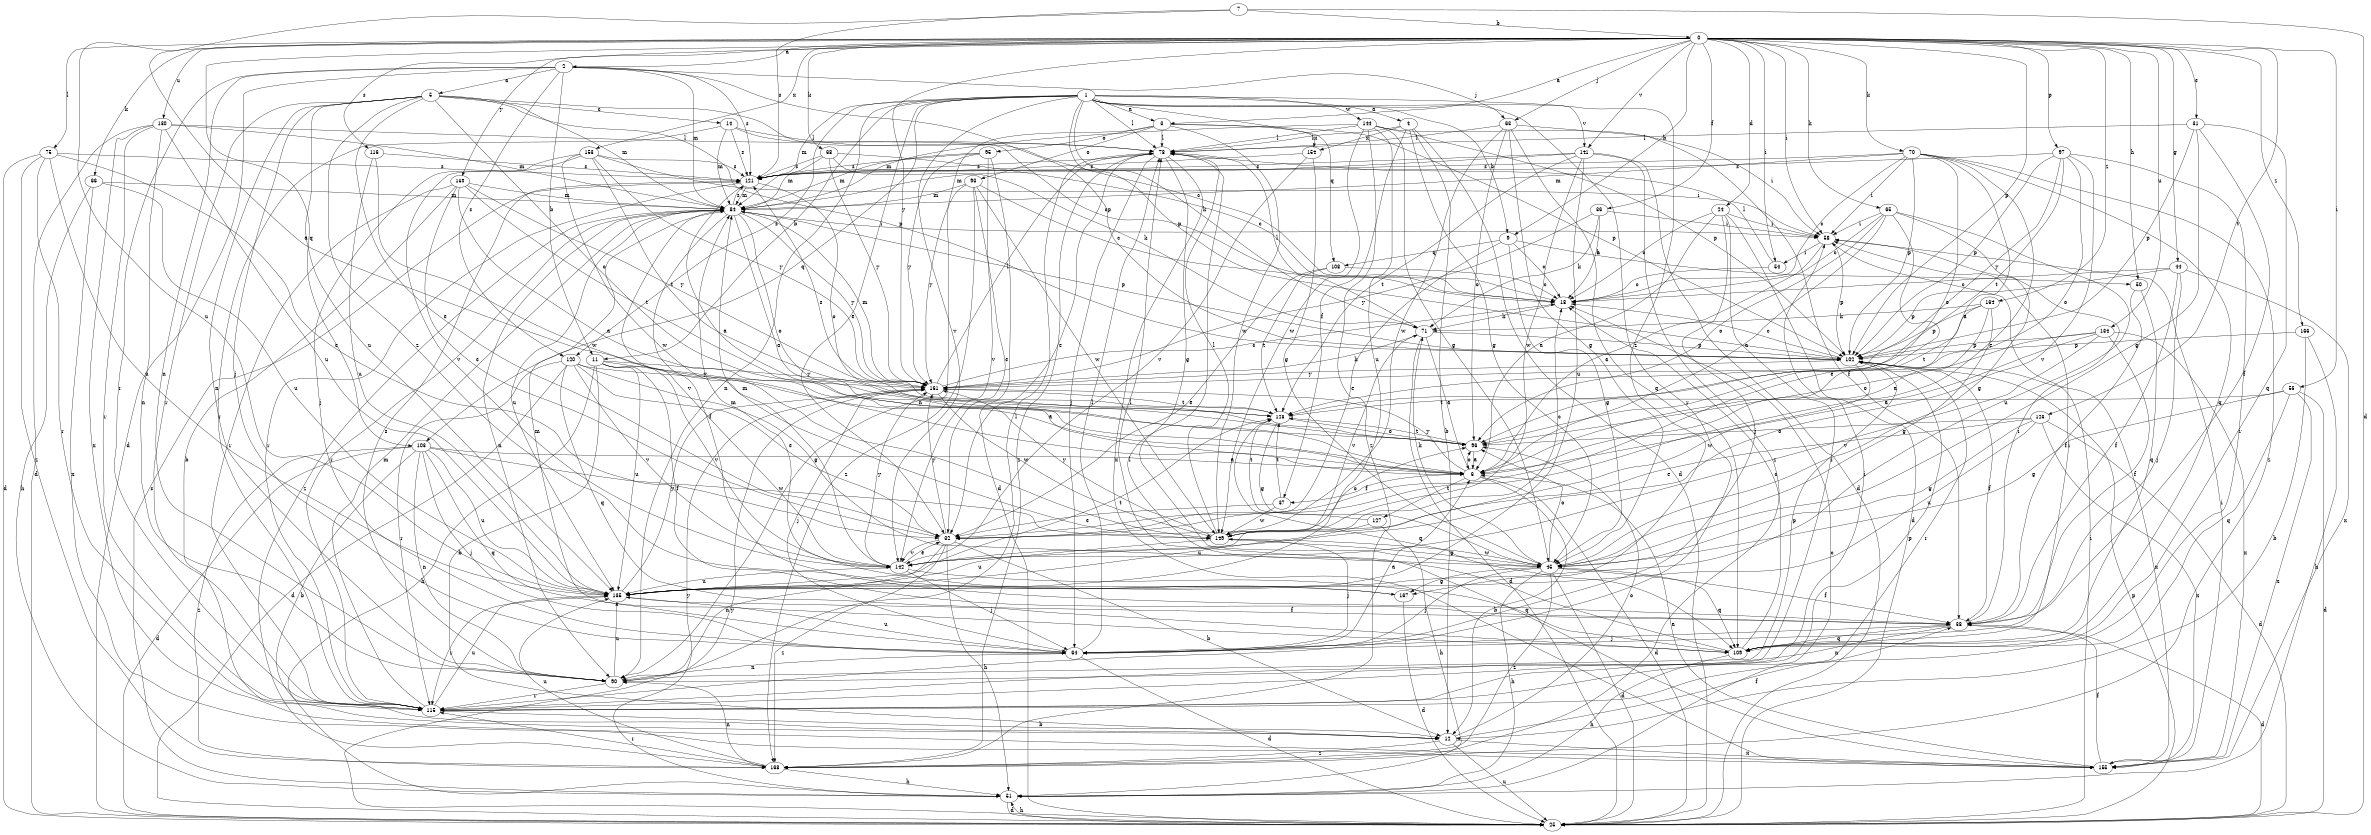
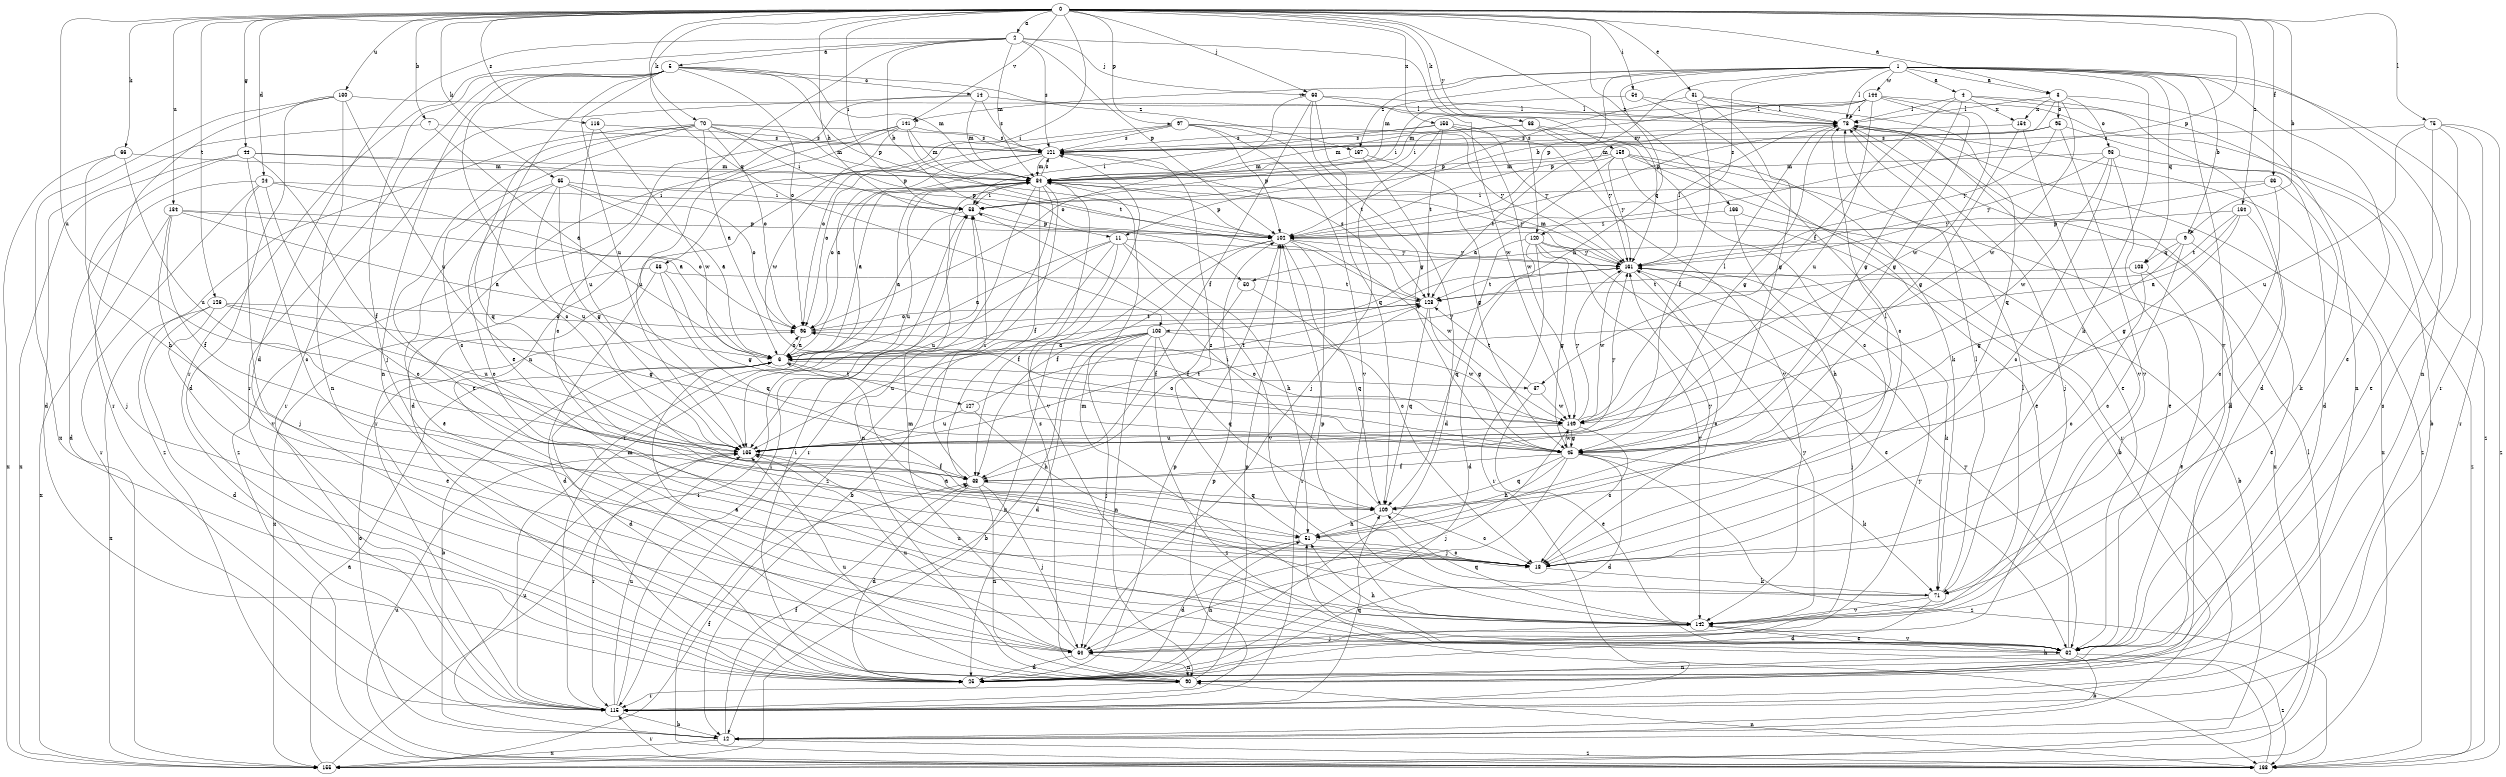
(1467, 24) -> (690, 12)
(448, 156) -> (641, 166)
(1803, 252) -> (1216, 180)
(2076, 346) -> (1603, 224)
(5, 489) -> (2383, 407)
(1476, 572) -> (1474, 281)
none -> (1285, 700)
none -> (1975, 748)
(1499, 781) -> (459, 665)
